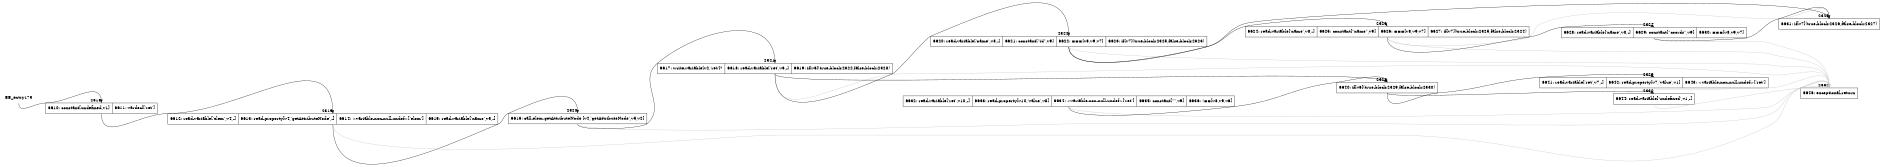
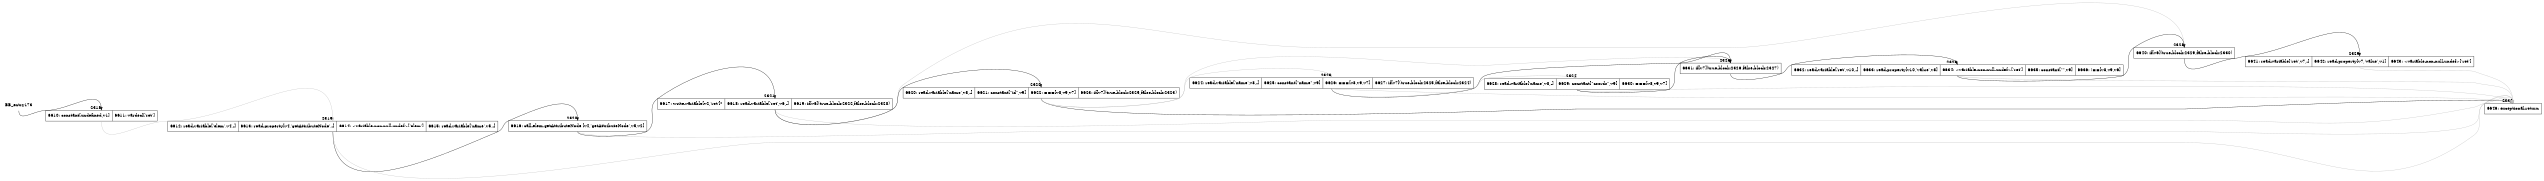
(1441, 9) -> (1374, 59)
(1606, 13) -> (1529, 69)
(1238, 29) -> (1194, 77)
(1536, 35) -> (1487, 78)
none -> (1840, 58)
(1453, 62) -> (1775, 109)
(1080, 78) -> (1469, 48)
(1654, 99) -> none
(222, 104) -> (222, 111)
